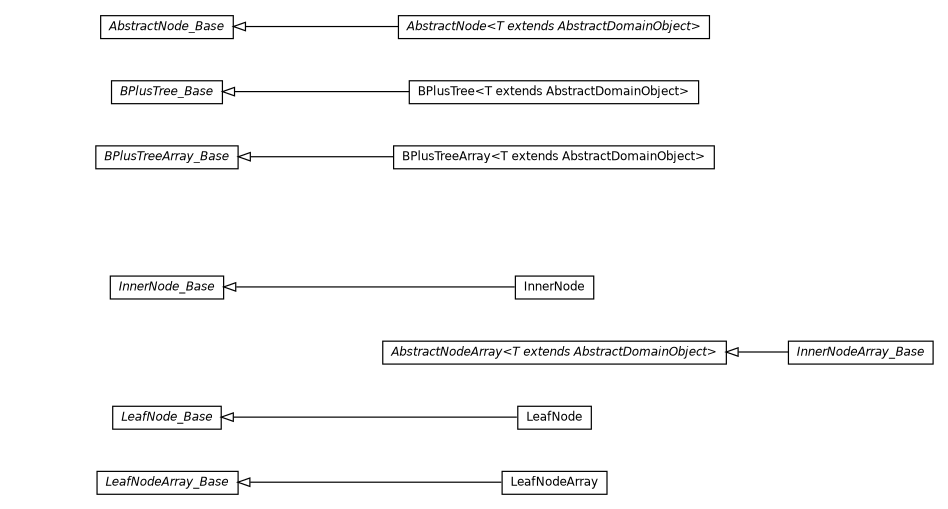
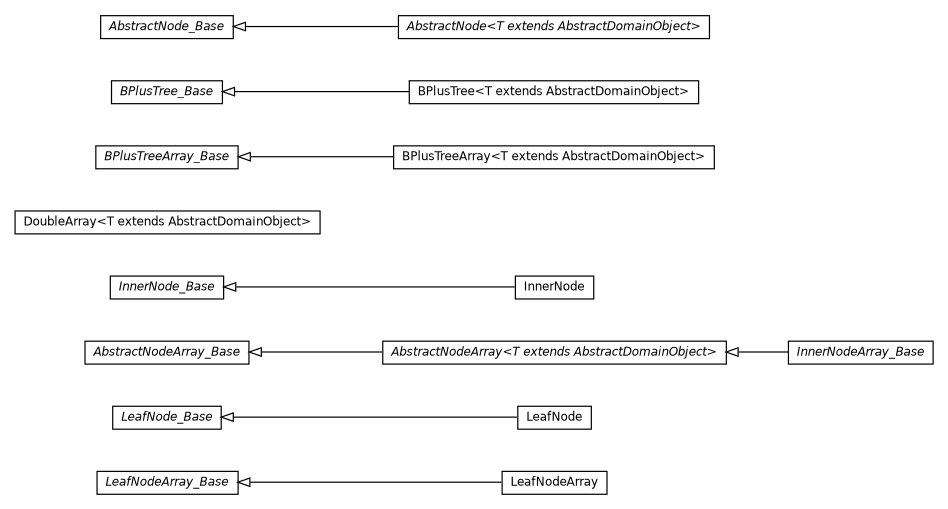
none -> (167, 222)
none -> (167, 352)
